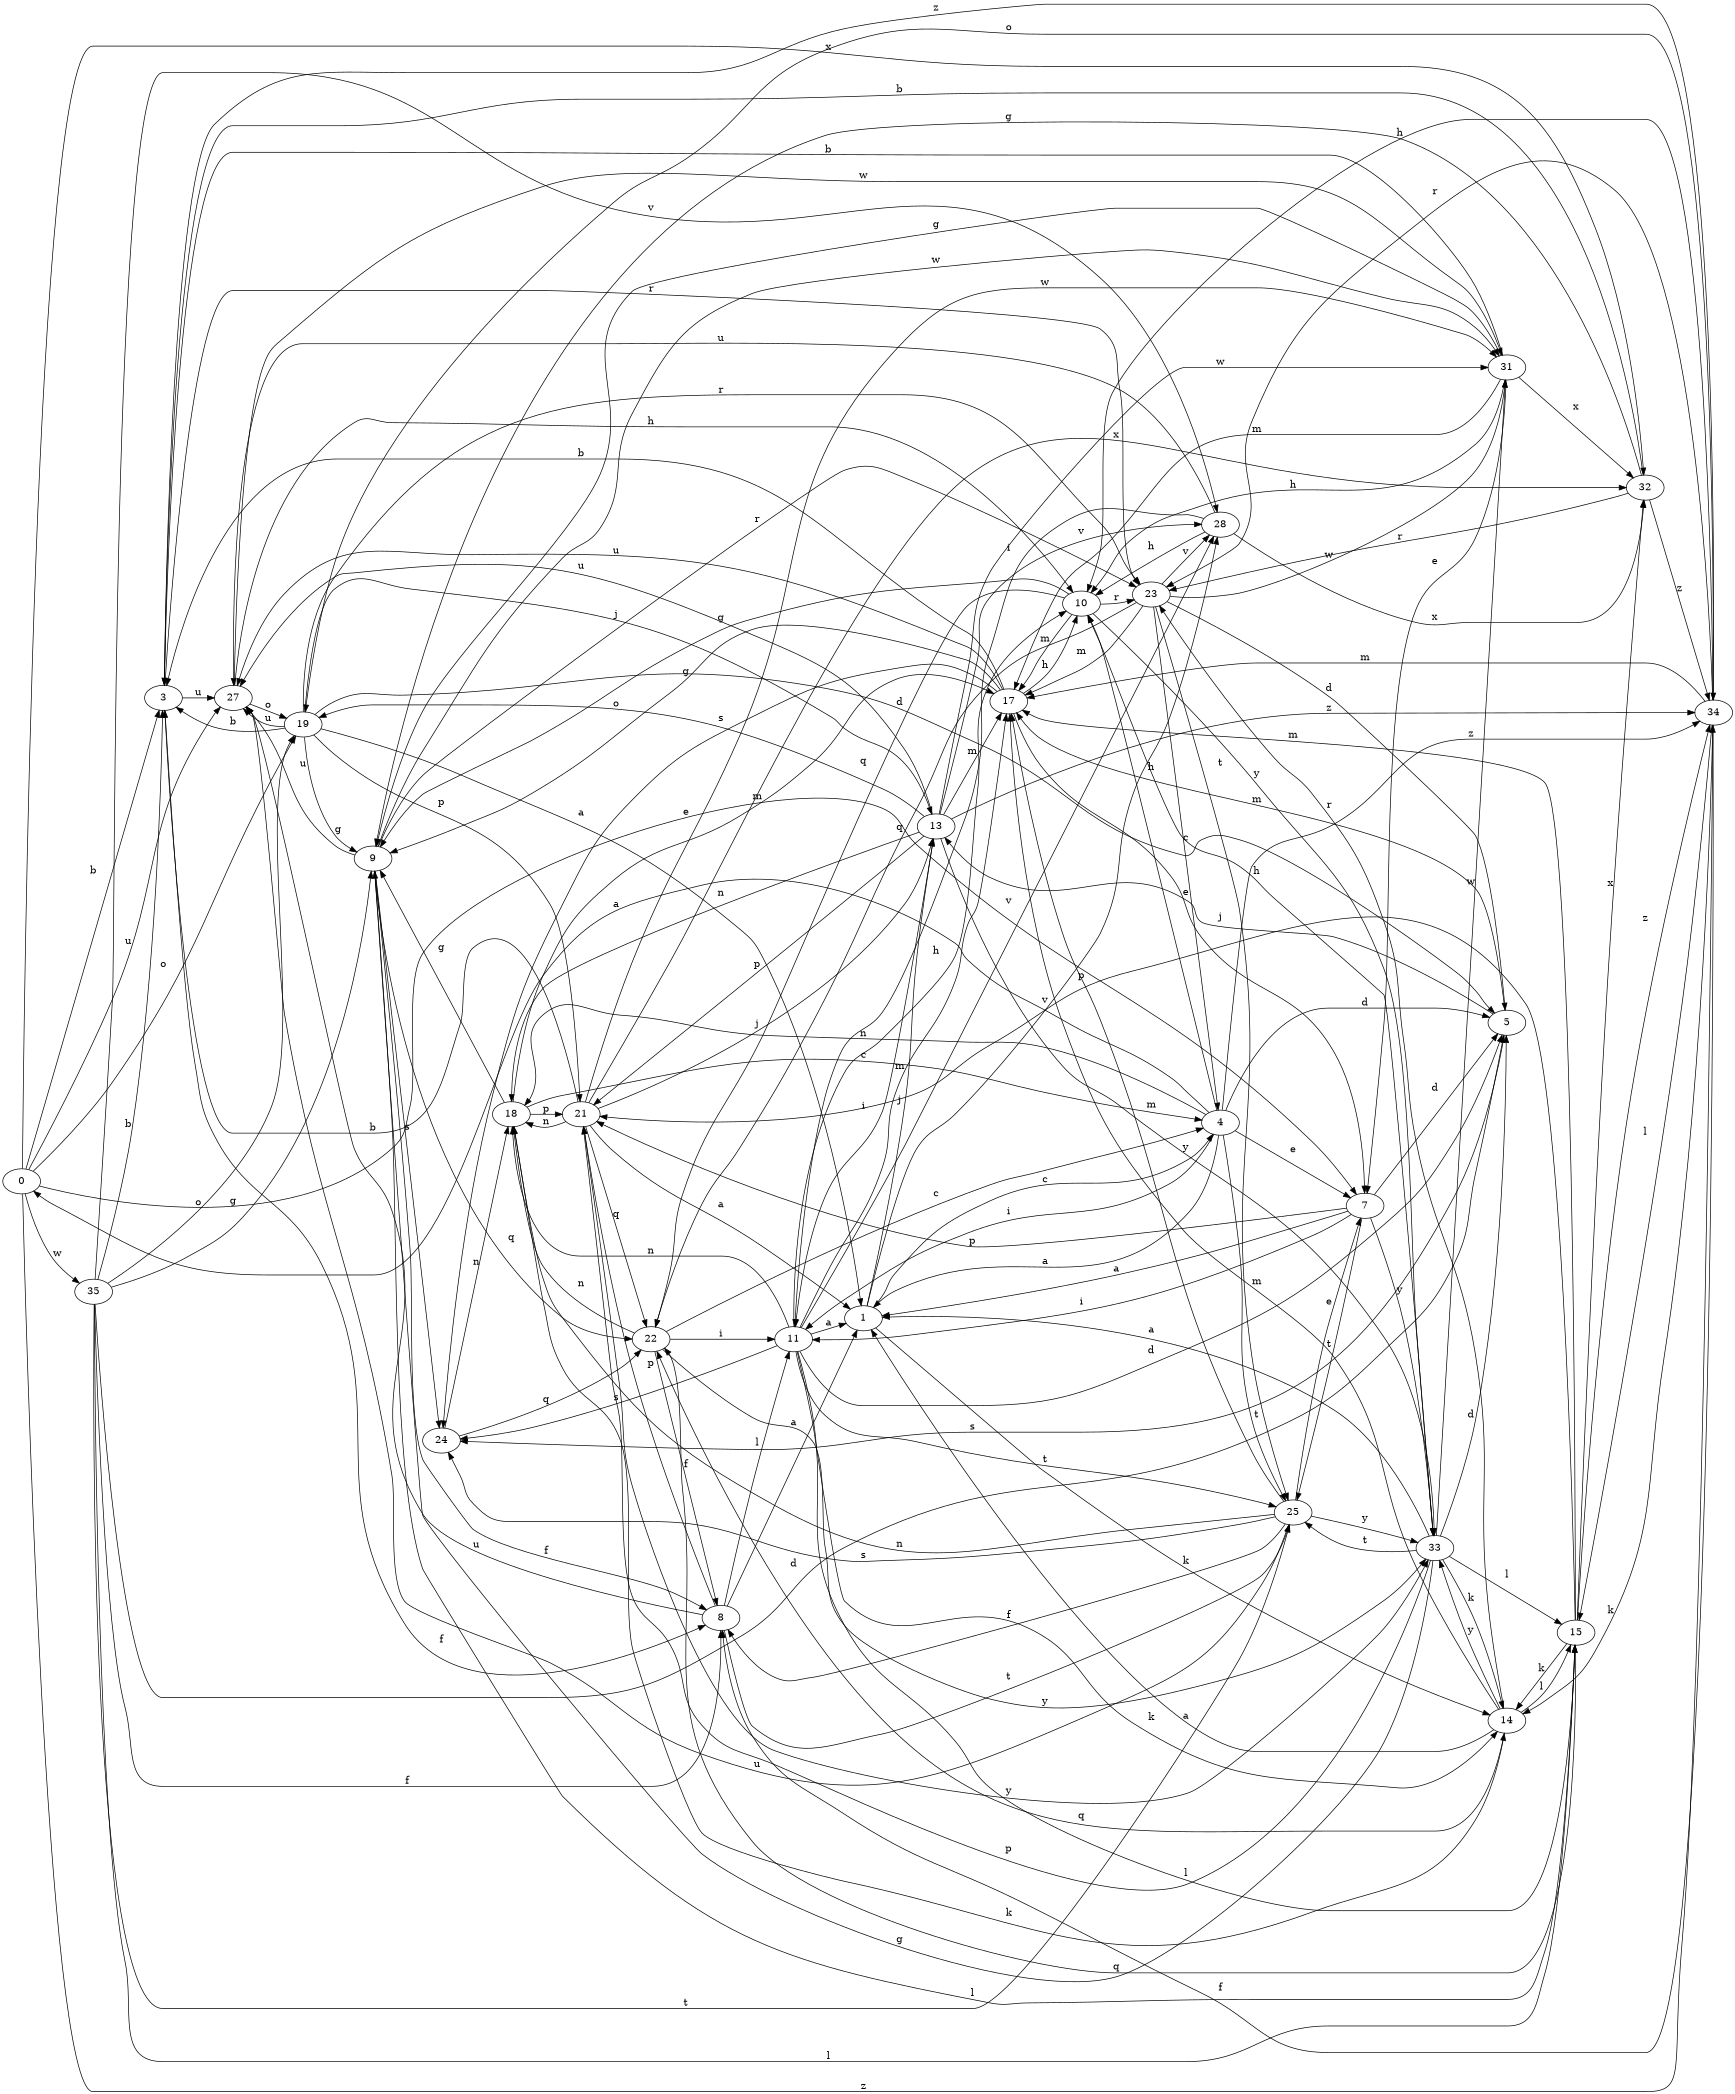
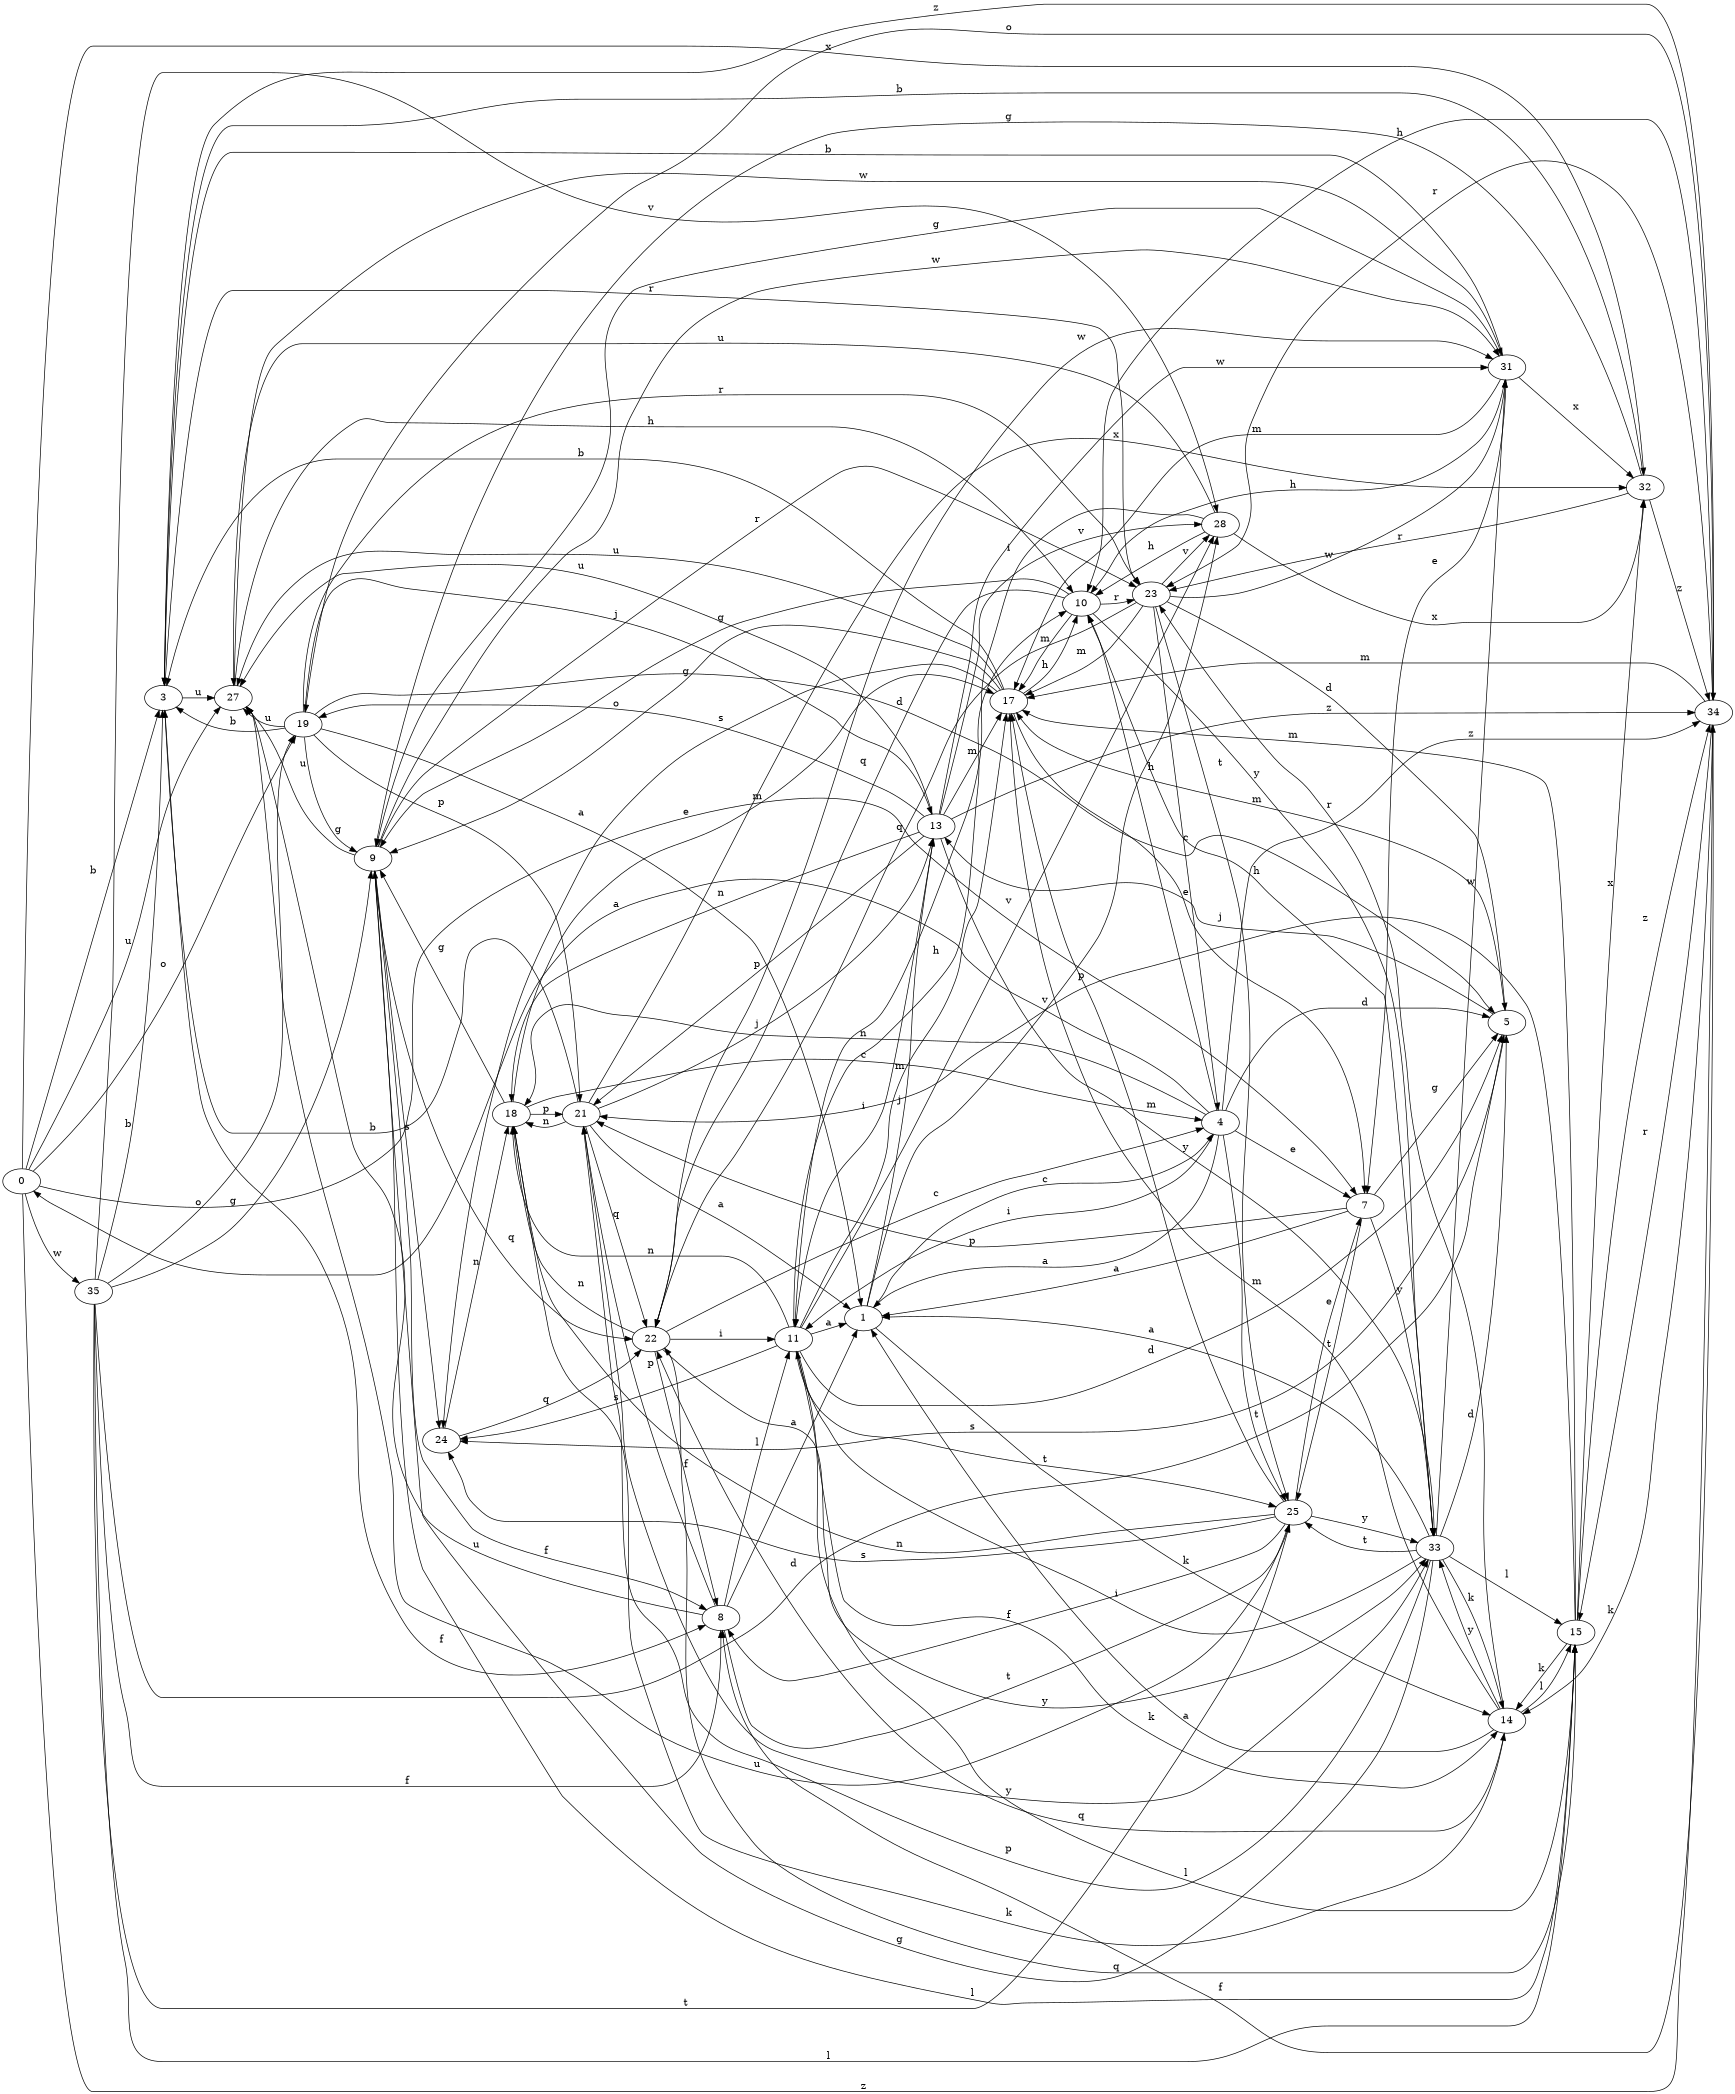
(822, 460) -> (889, 622)
(265, 710) -> none
(1435, 1088) -> (1435, 1088)
(1645, 1132) -> (1645, 1132)
(1093, 1309) -> (1077, 1581)
